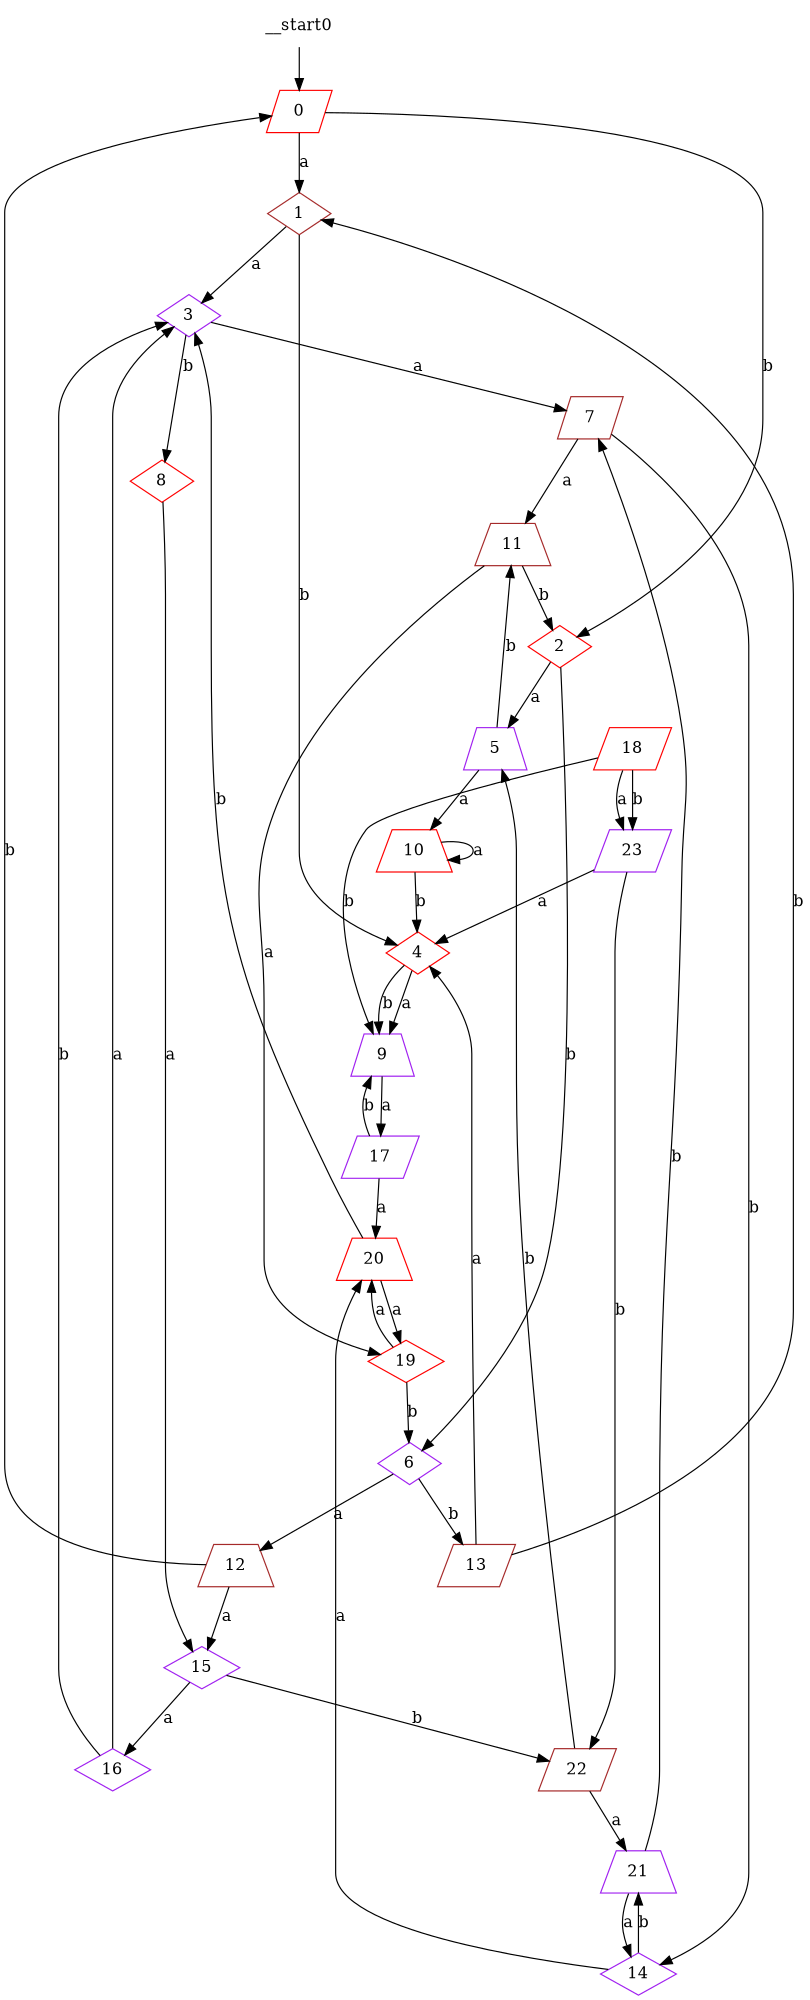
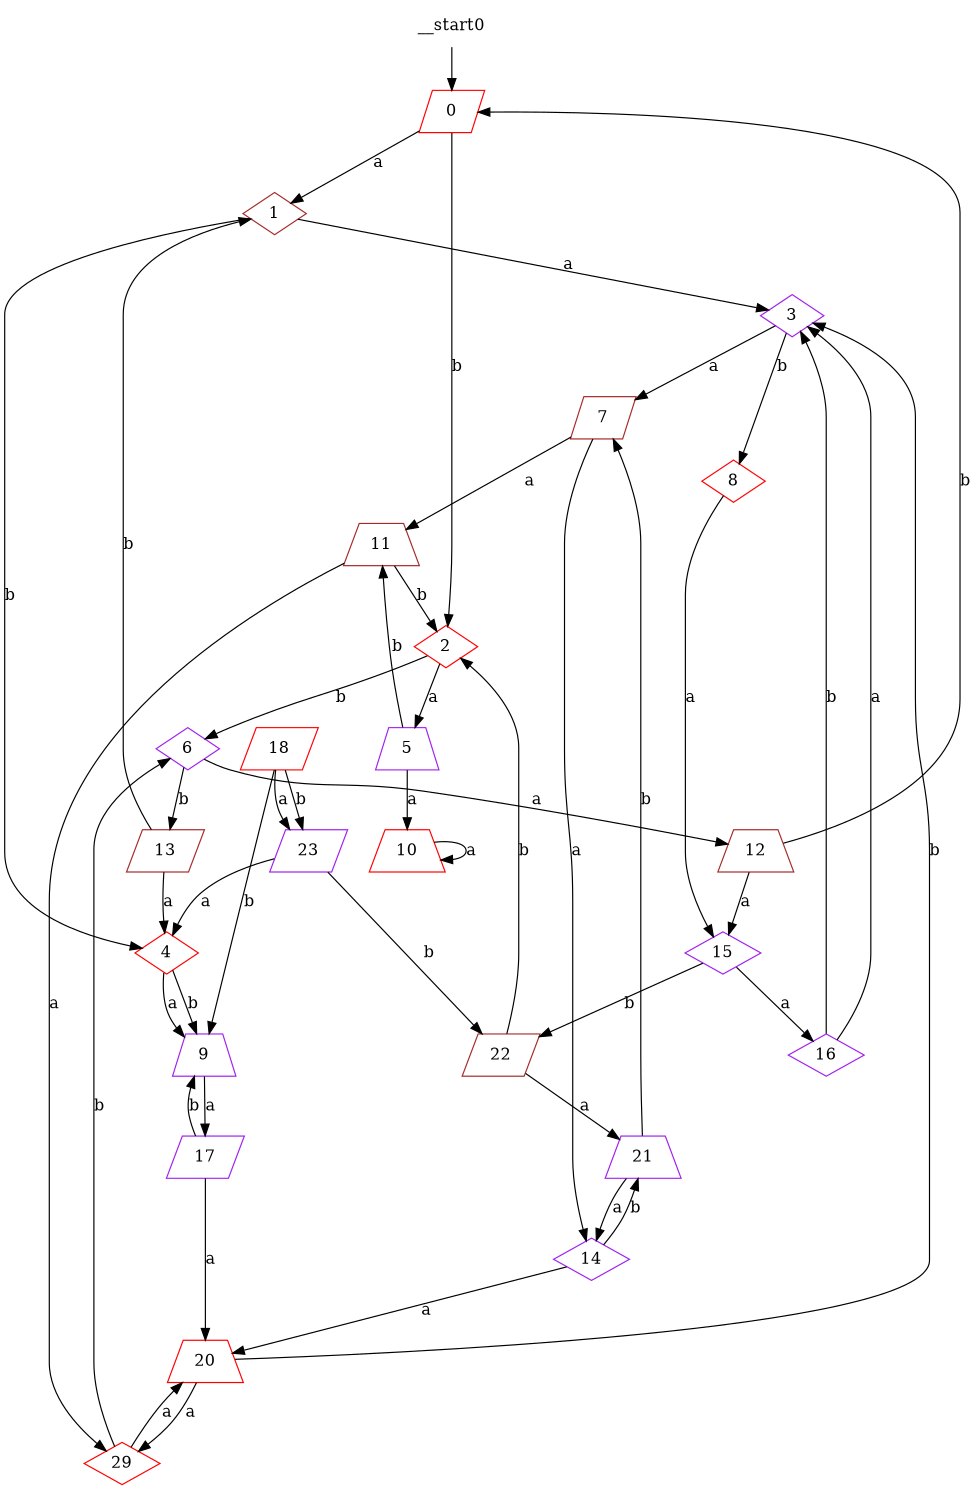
(416, 896) -> none
(755, 1208) -> (577, 851)
(524, 1266) -> (519, 842)
(406, 1361) -> (122, 1463)
